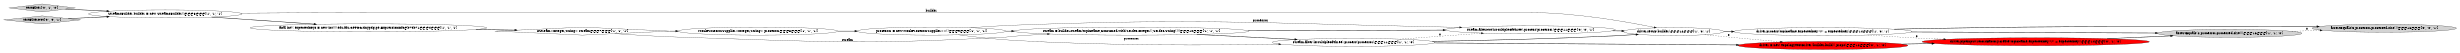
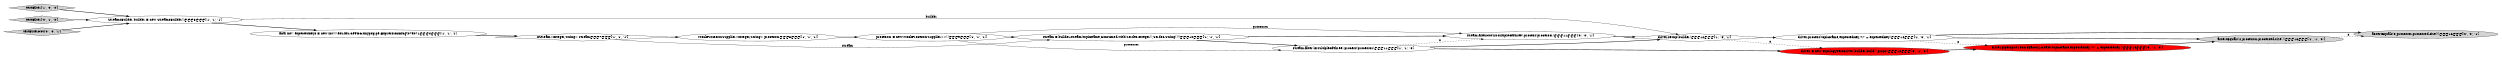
none -> (42, 8)
(1674, 32) -> (1694, 38)
